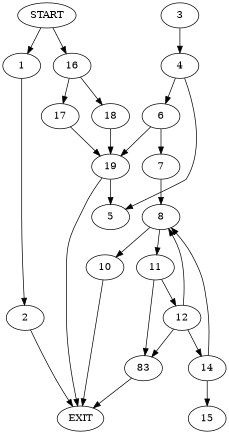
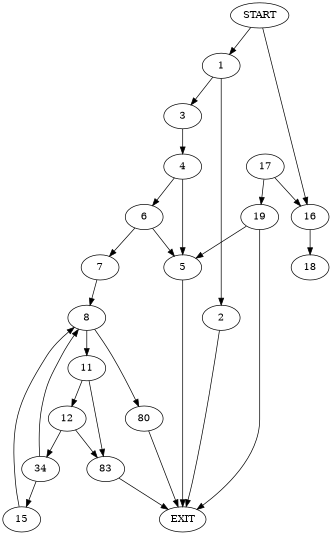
(67, 87) -> (285, 189)
none -> (204, 88)
(111, 138) -> none
(138, 139) -> (161, 239)
(105, 267) -> (144, 419)
(183, 269) -> (19, 412)
(207, 368) -> (41, 469)
none -> (183, 390)
